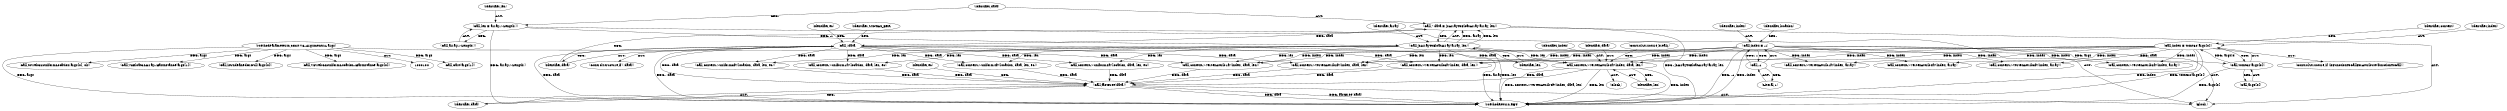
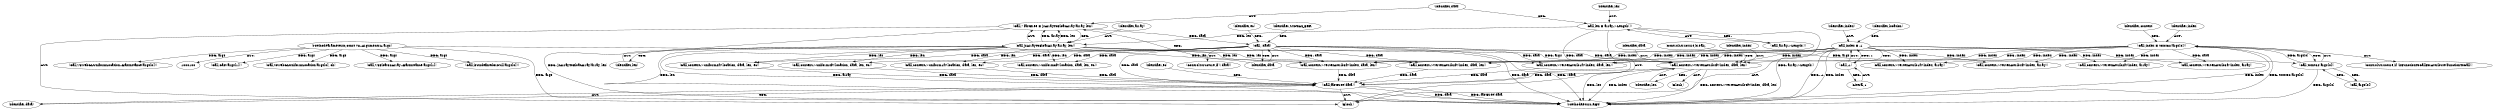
(1460, 26) -> (1053, 26)
(827, 36) -> (1244, 36)
(1538, 56) -> (1554, 56)
(2257, 75) -> (2341, 75)
(929, 78) -> (1557, 73)
